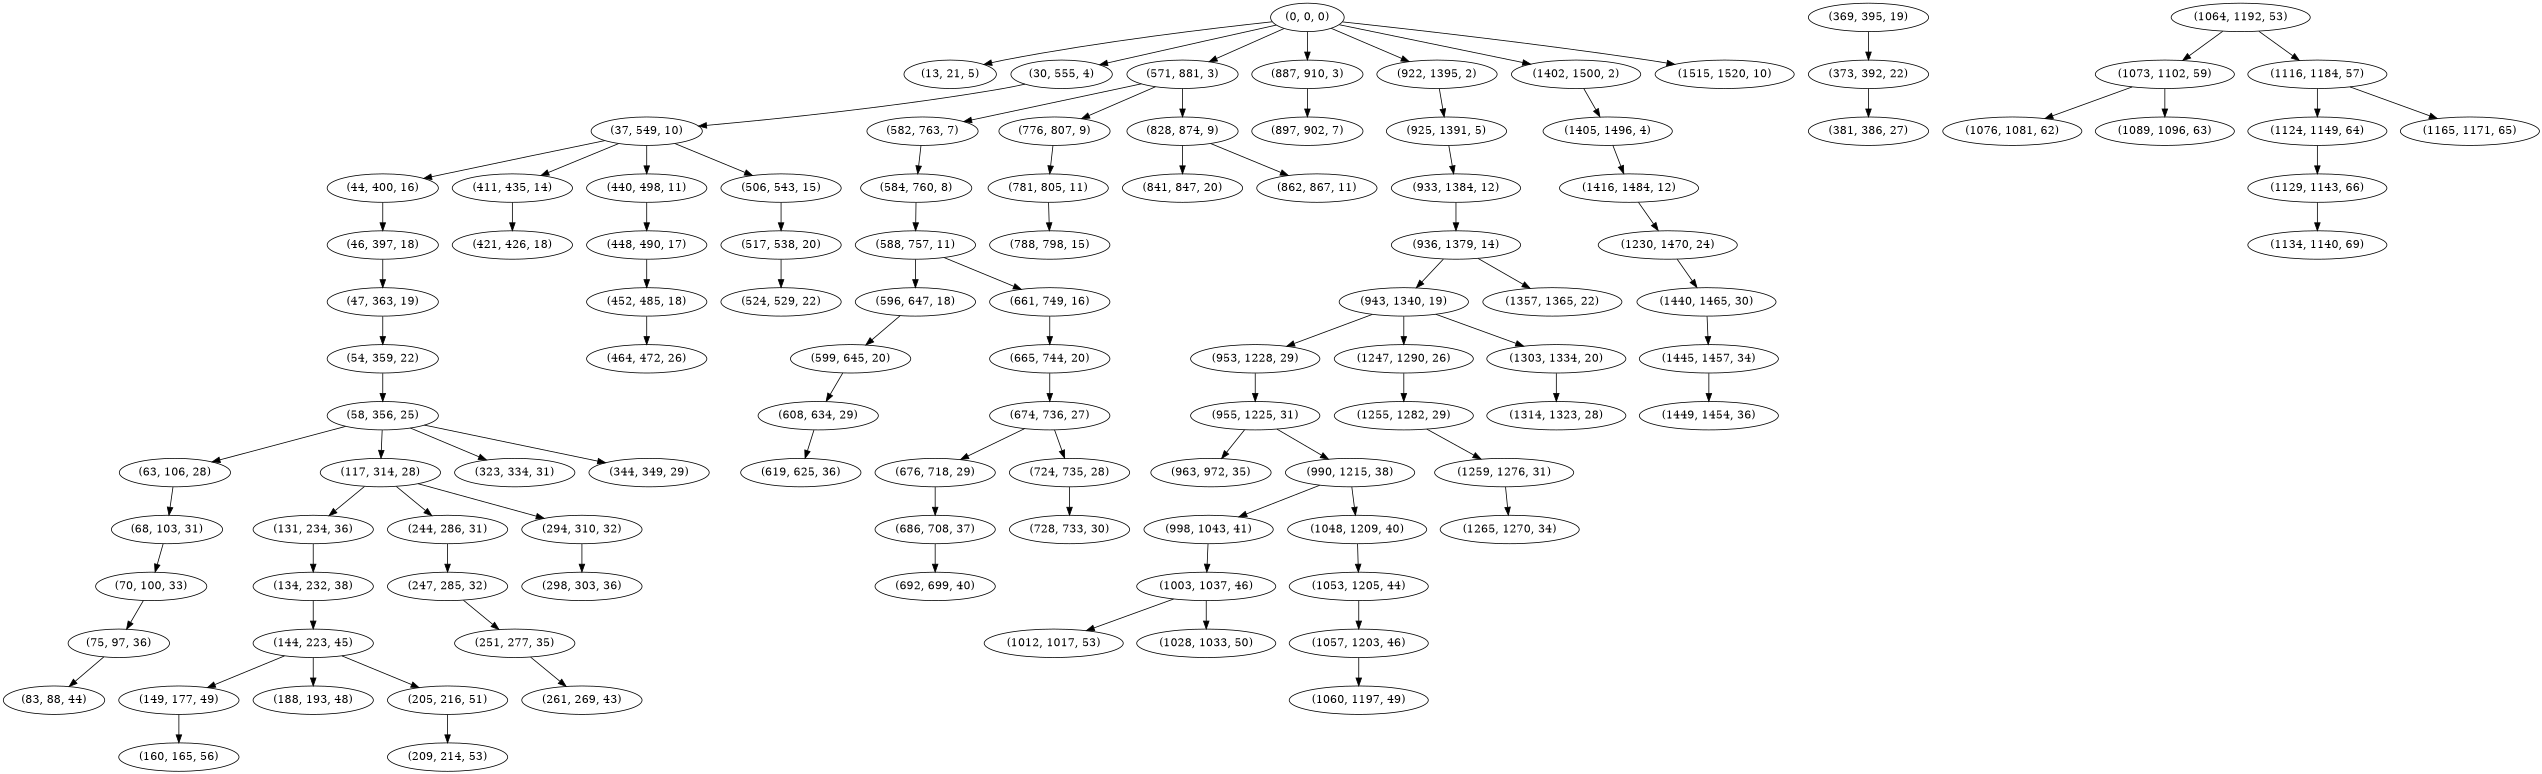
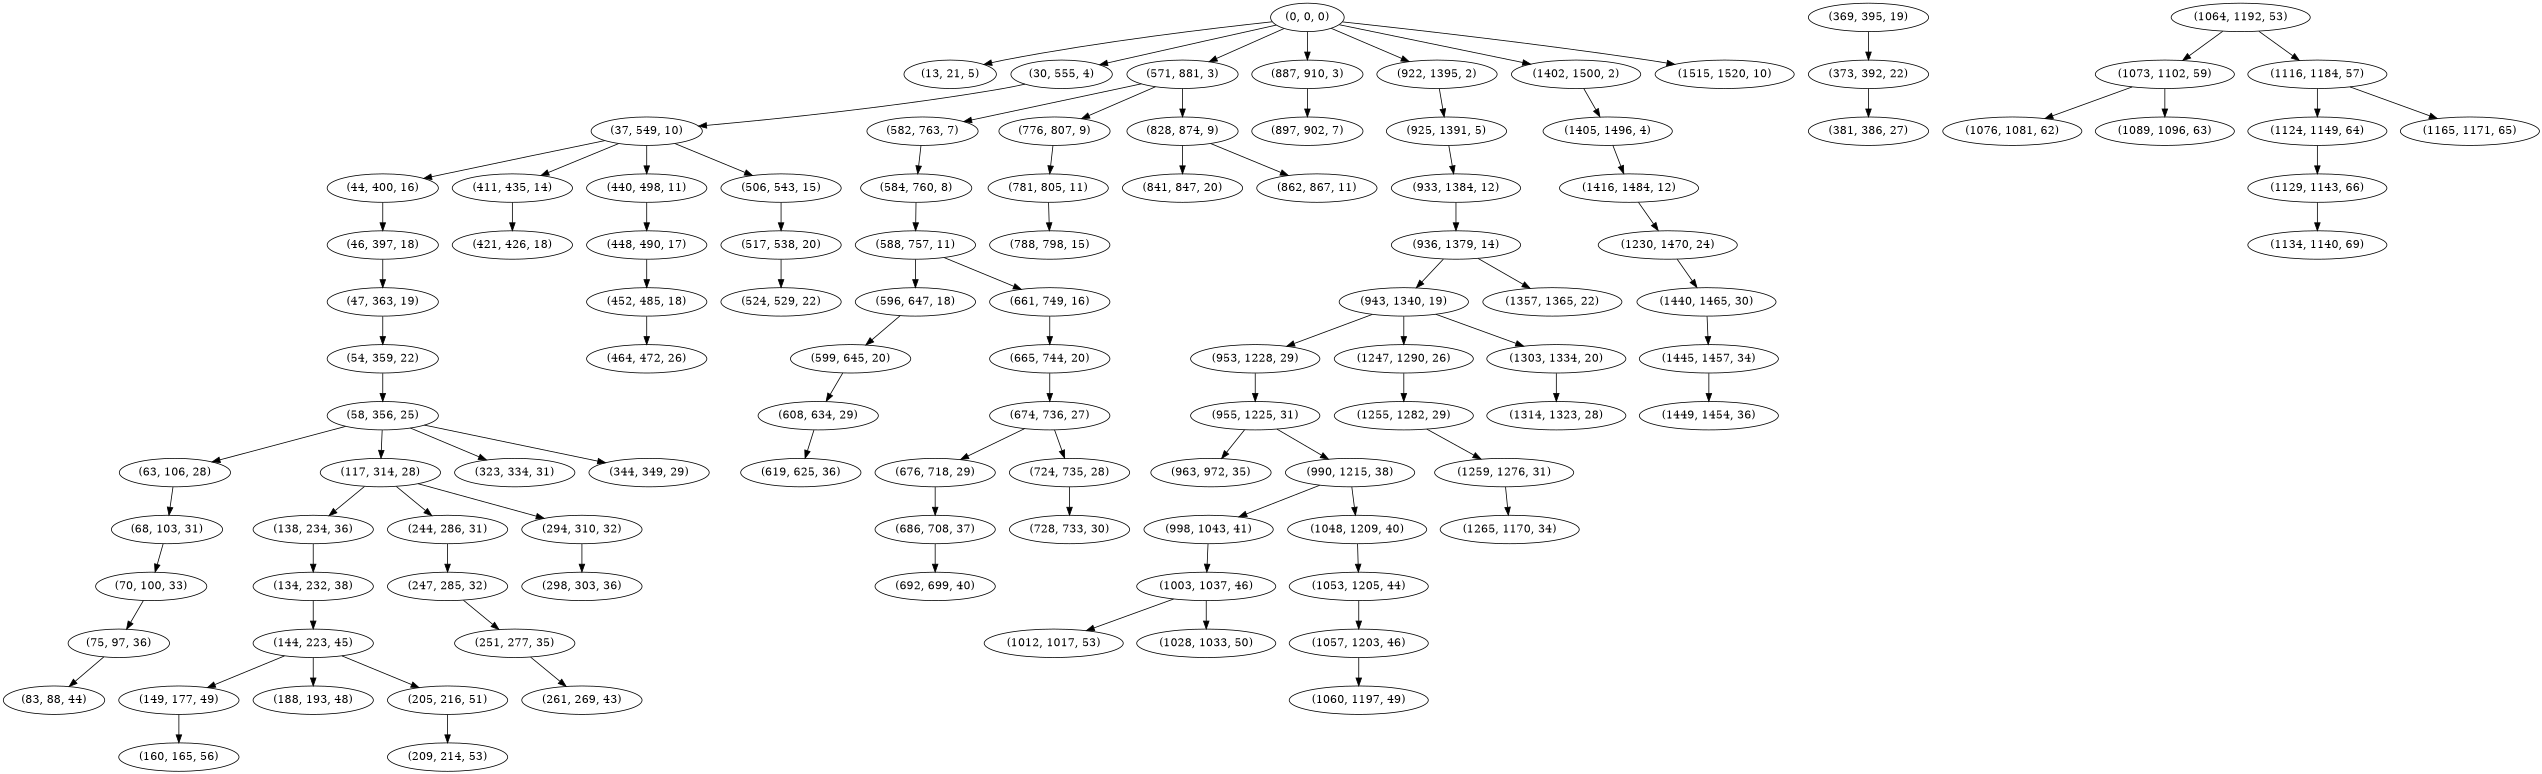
(313, 529) -> (313, 529)
(1510, 529) -> (1510, 529)
